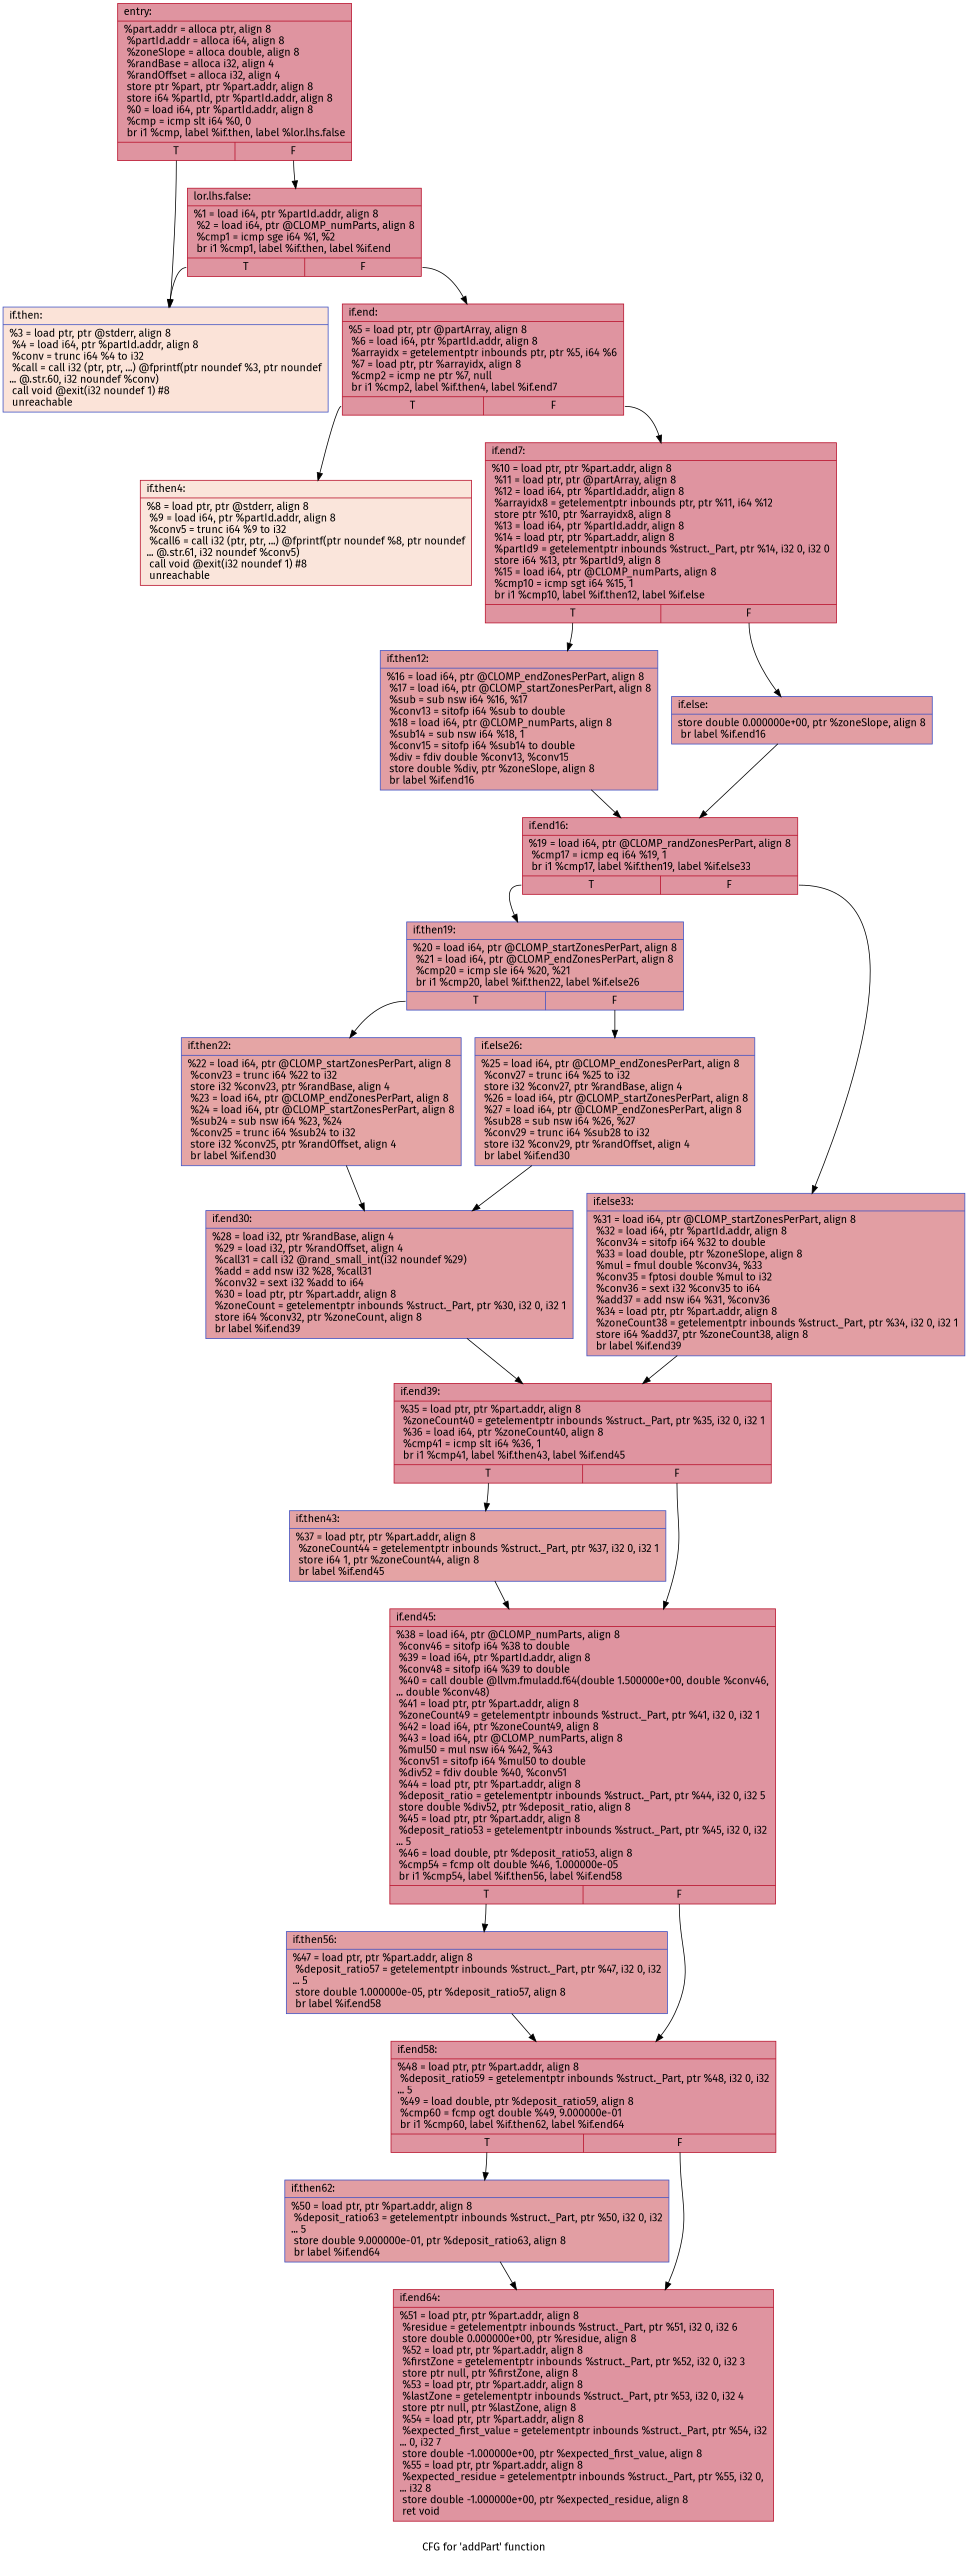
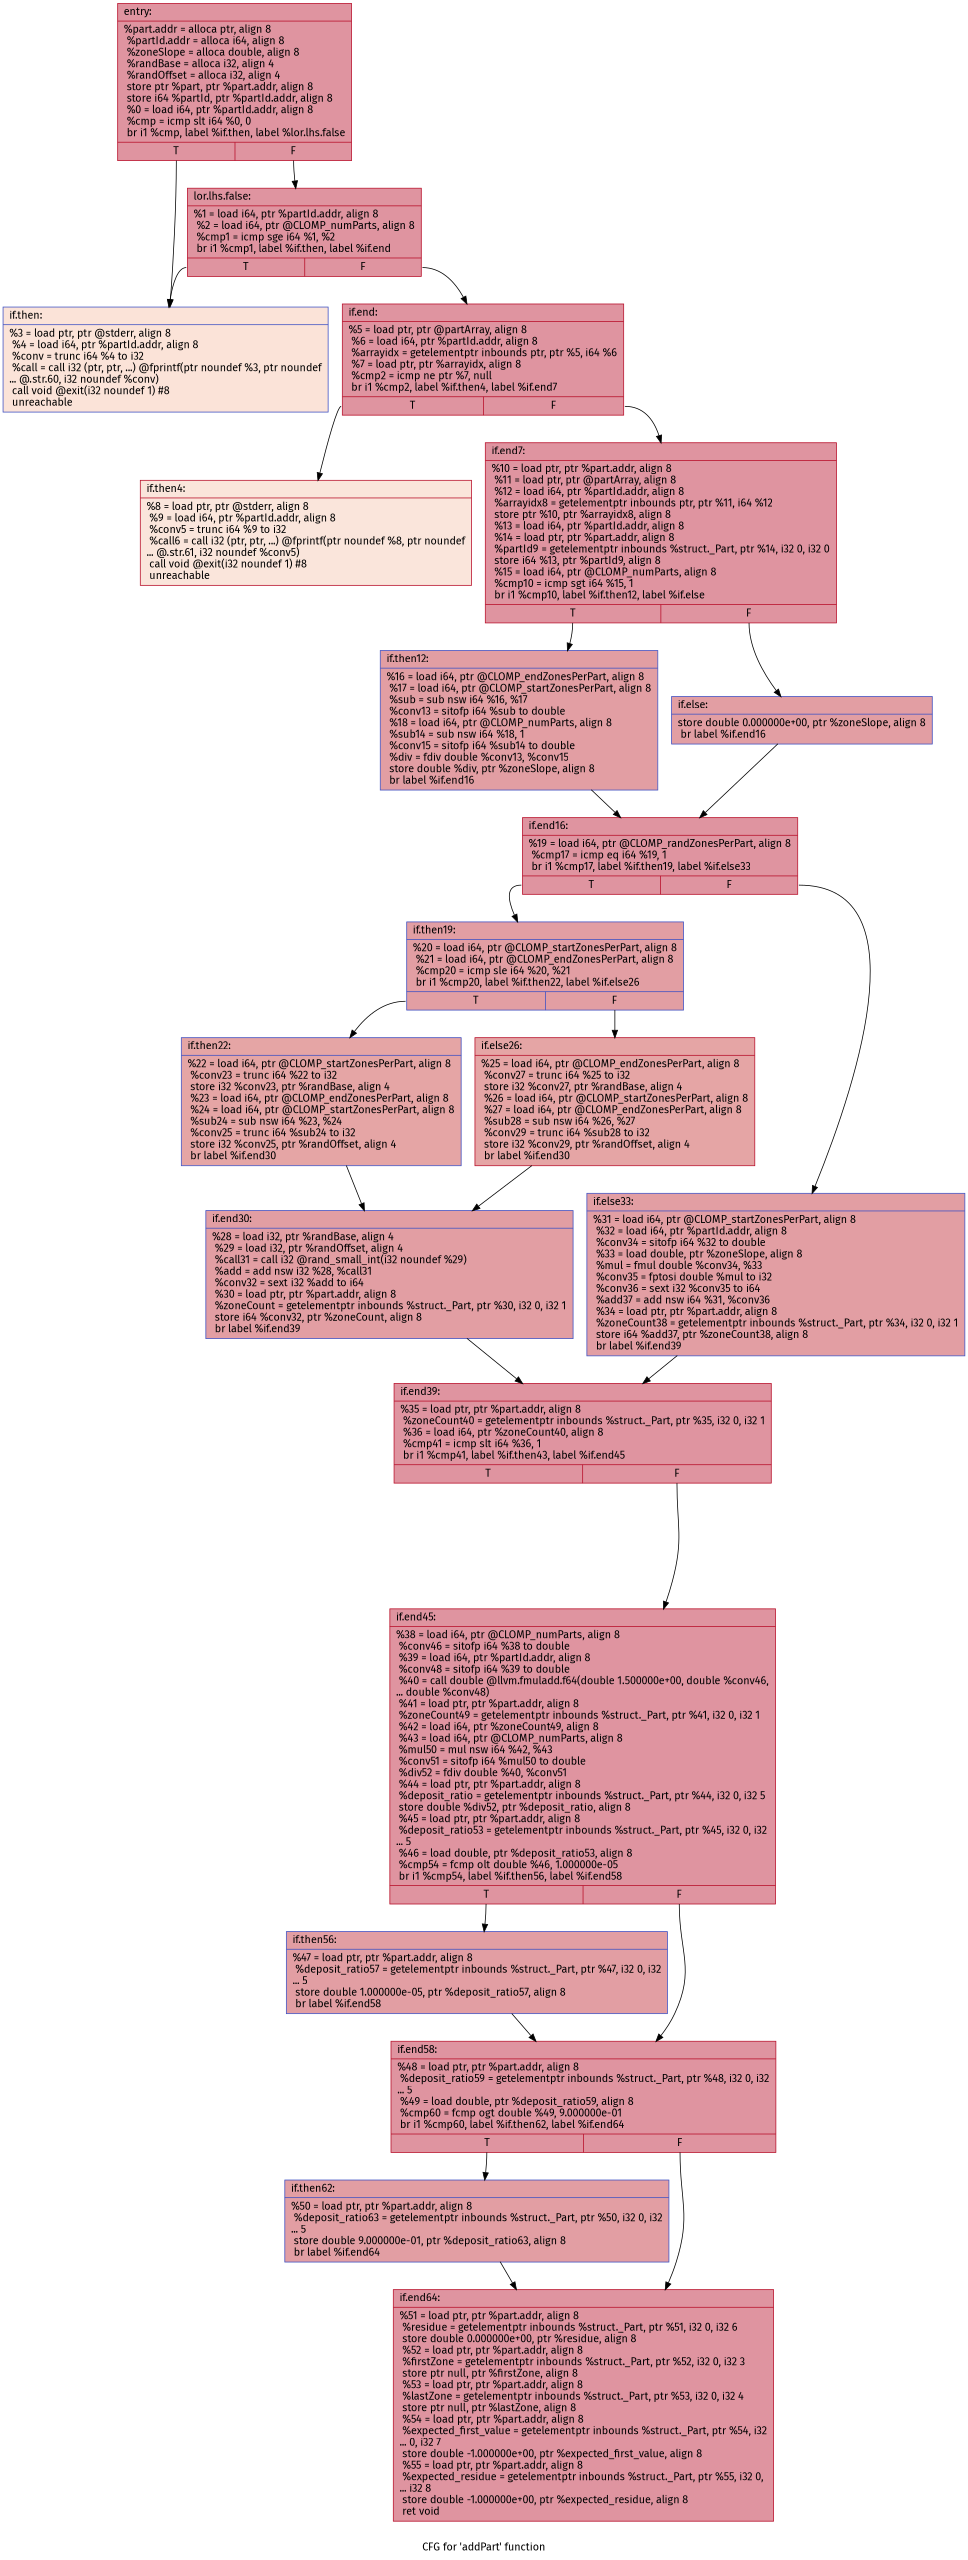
(615, 1102) -> (615, 1102)
(478, 1546) -> none
